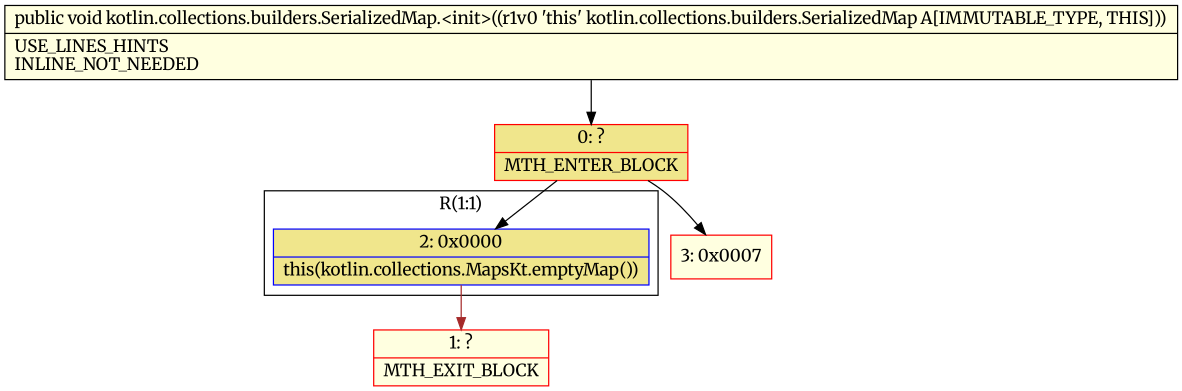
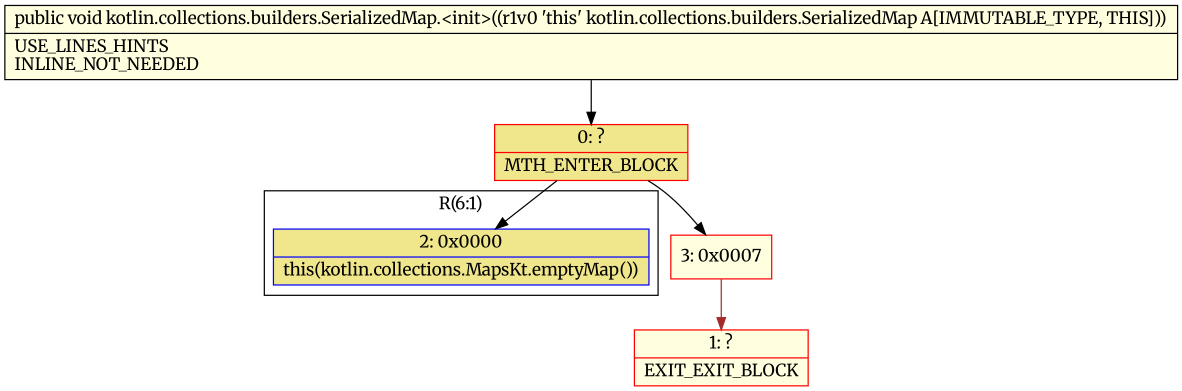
(461, 205) -> (461, 205)
(461, 303) -> (721, 298)
(461, 371) -> (721, 371)
